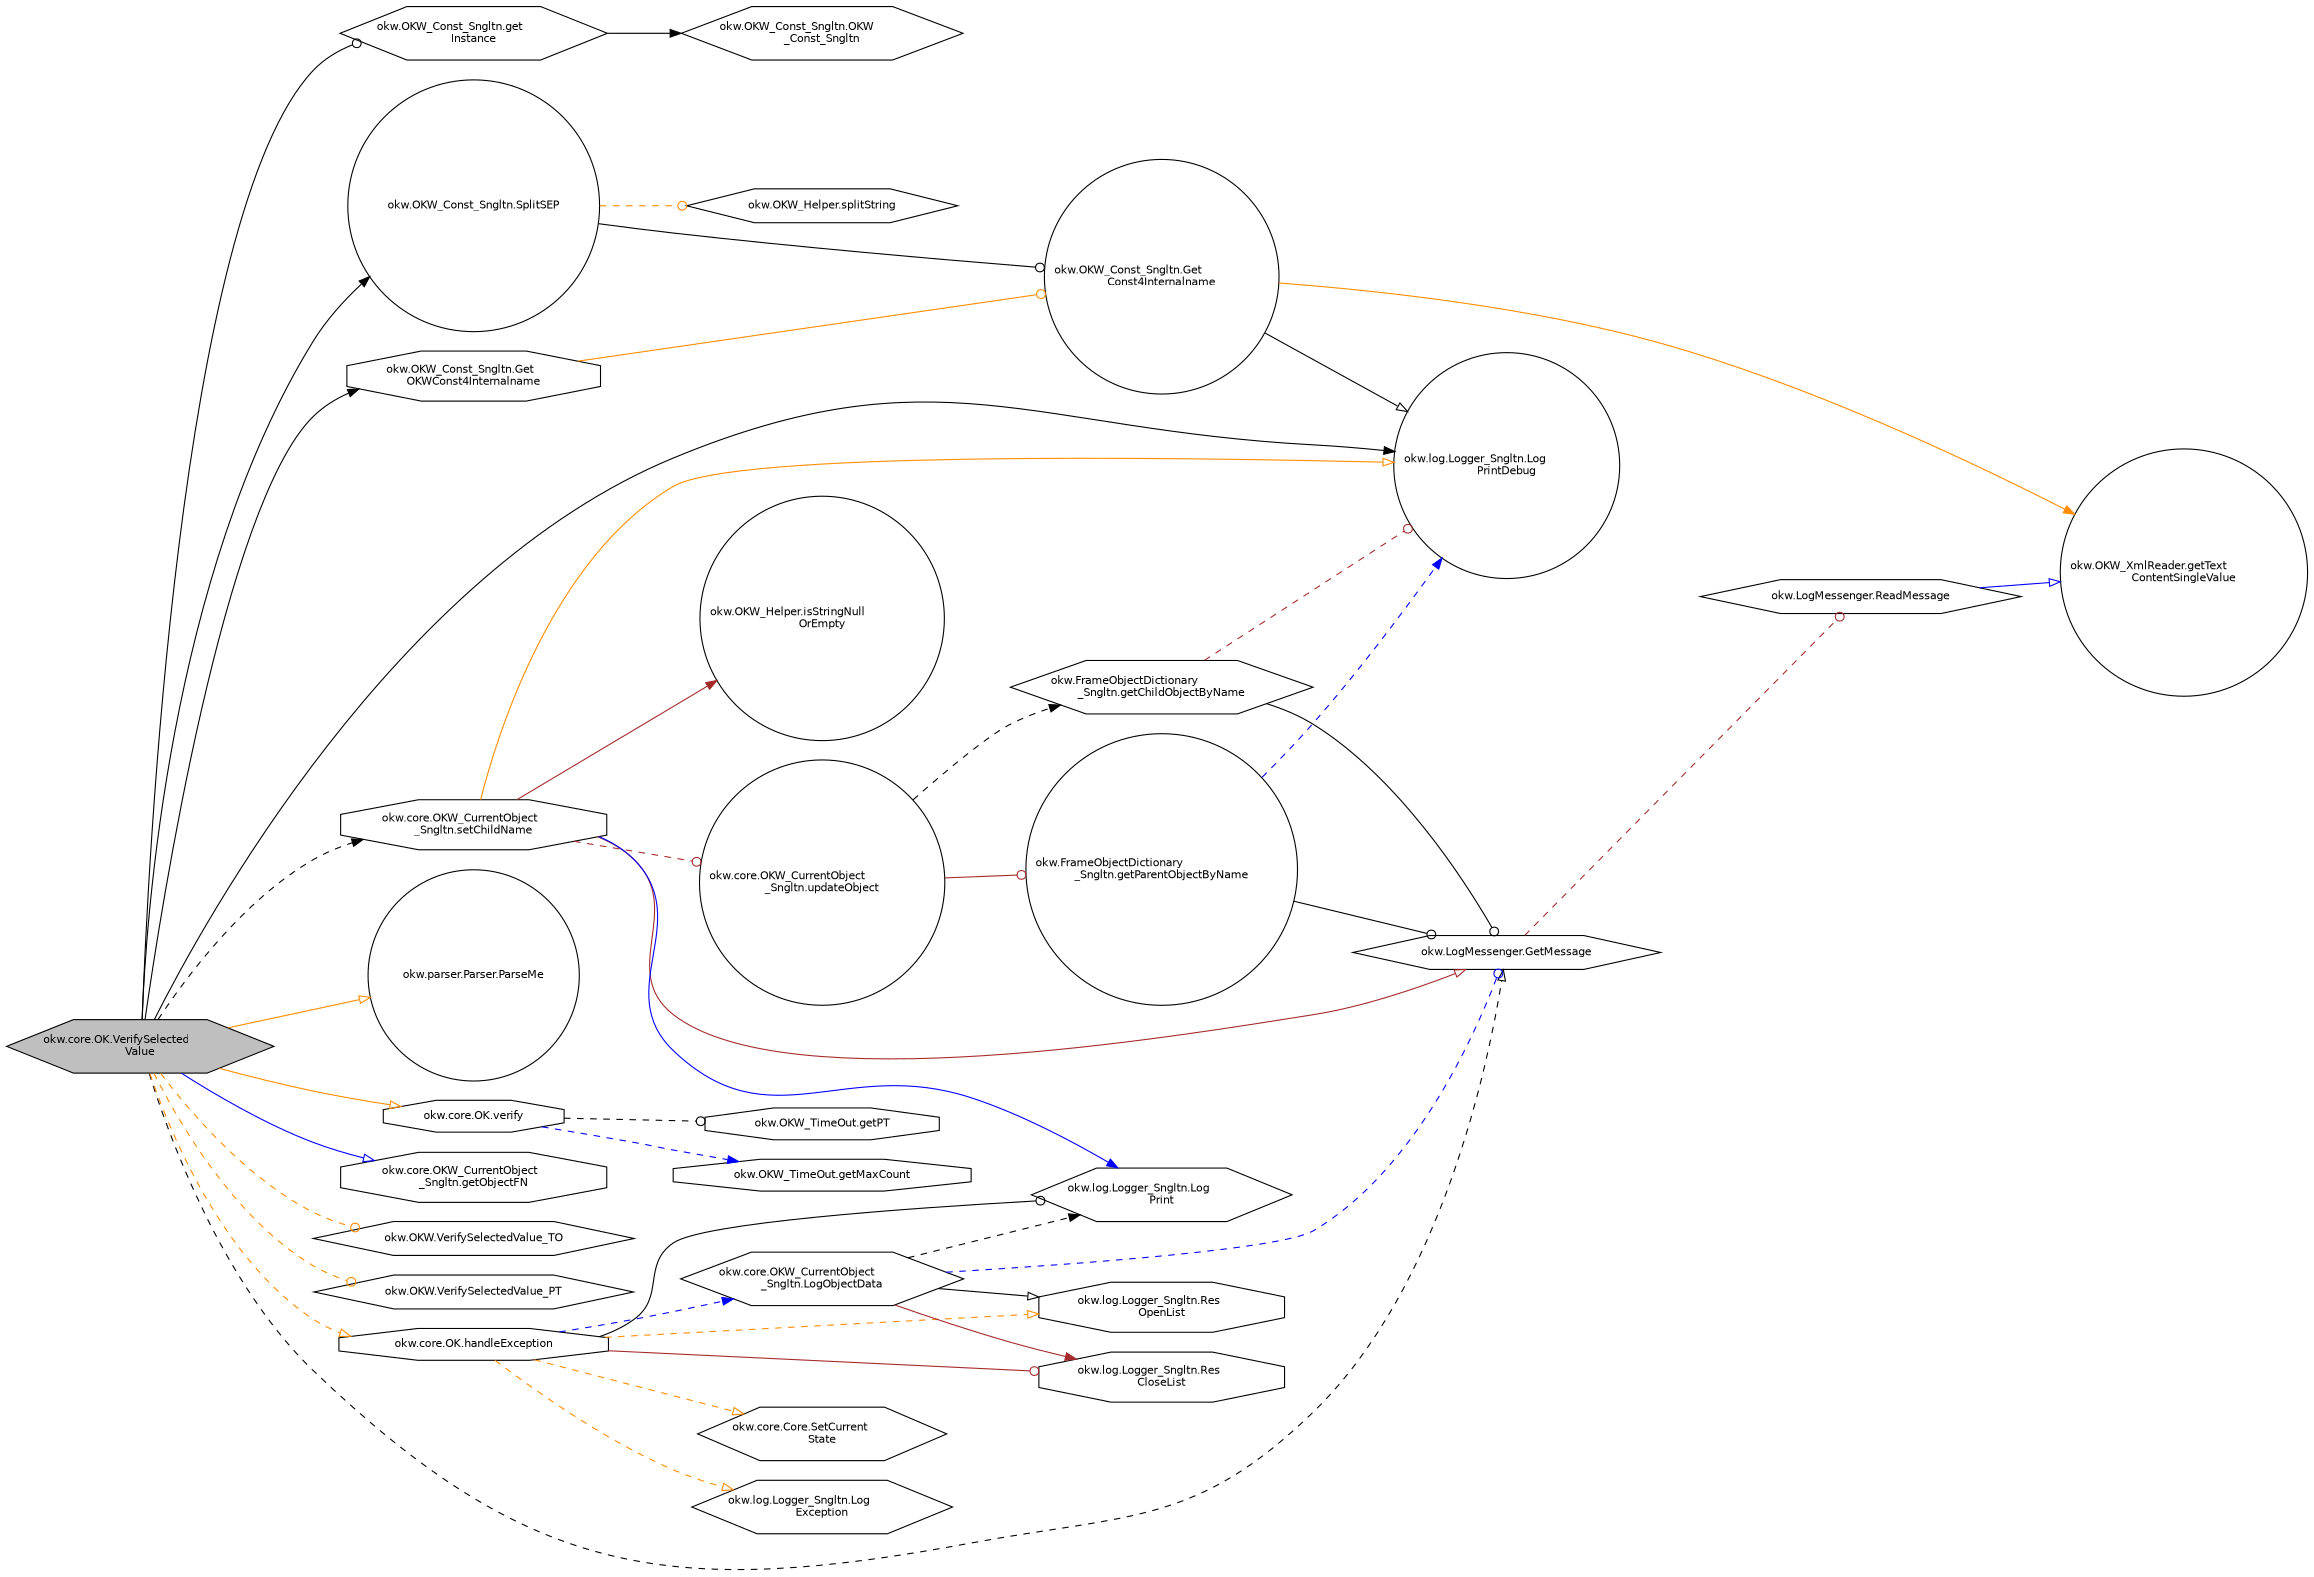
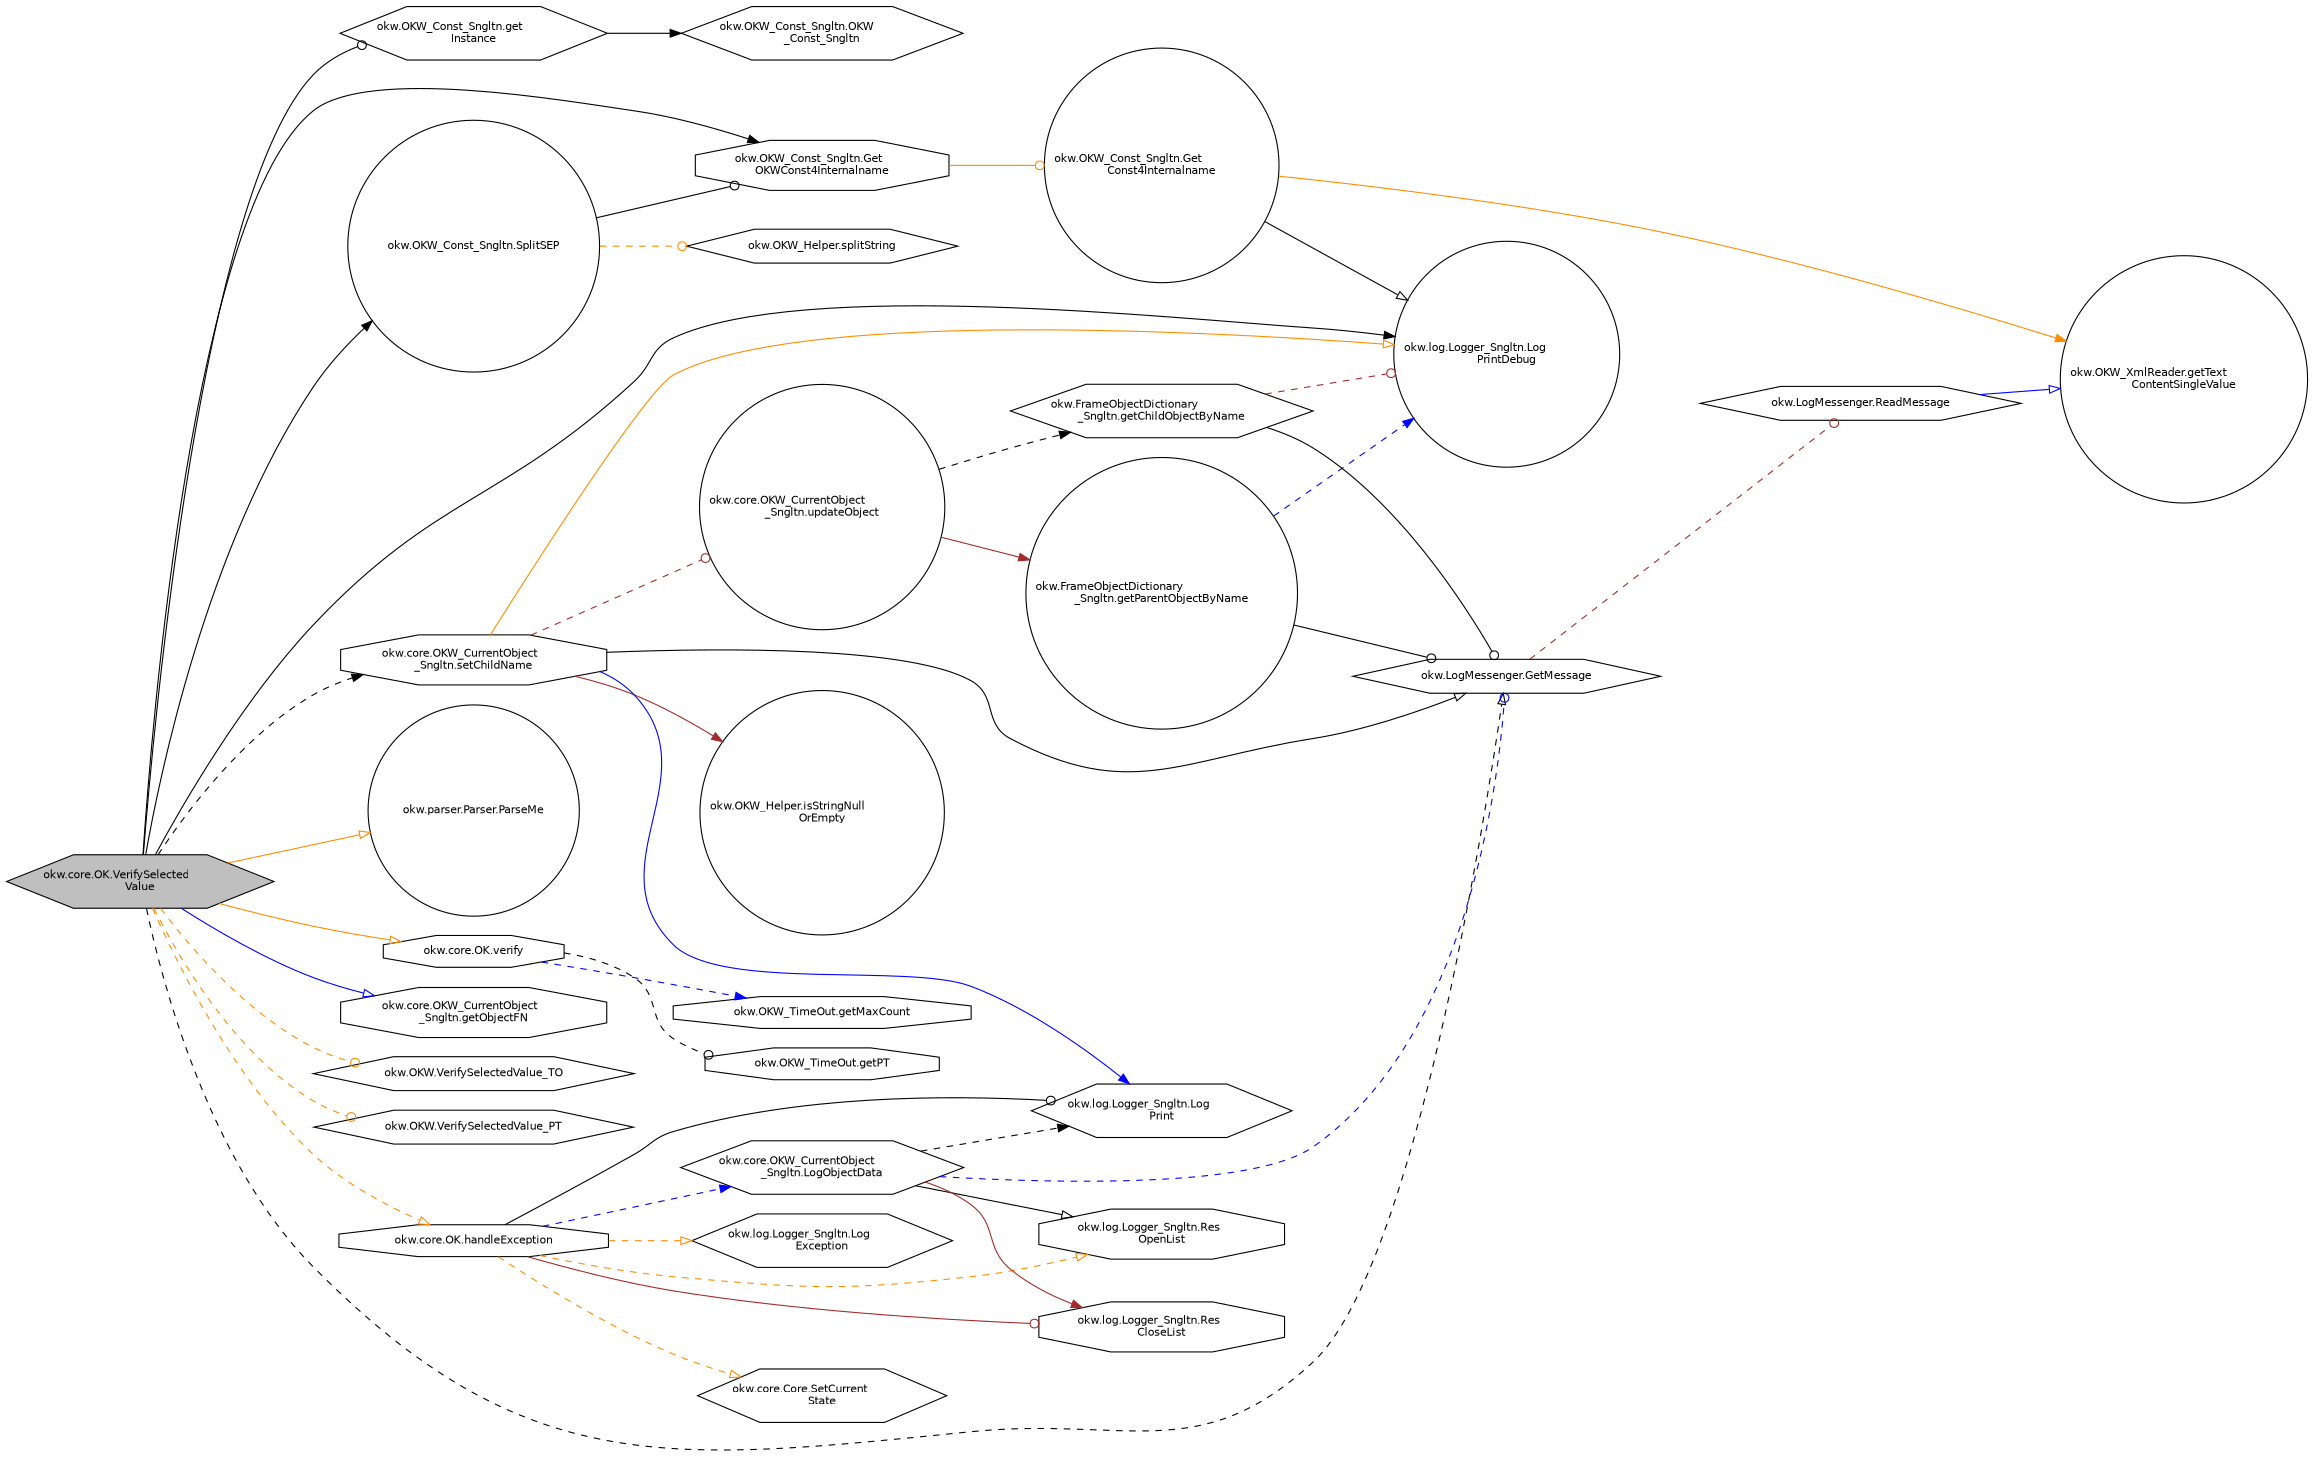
(817, 248) -> (663, 202)
(981, 876) -> (980, 547)
(960, 1056) -> (1019, 743)
